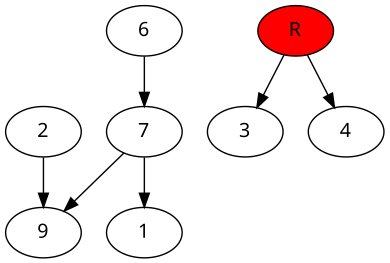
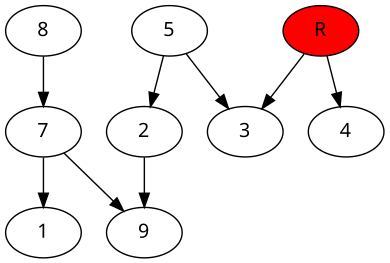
(144, 31) -> (43, 31)
none -> (170, 31)
